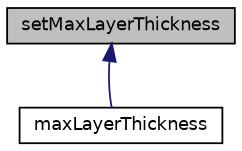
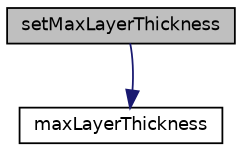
(109, 85) -> (133, 67)
